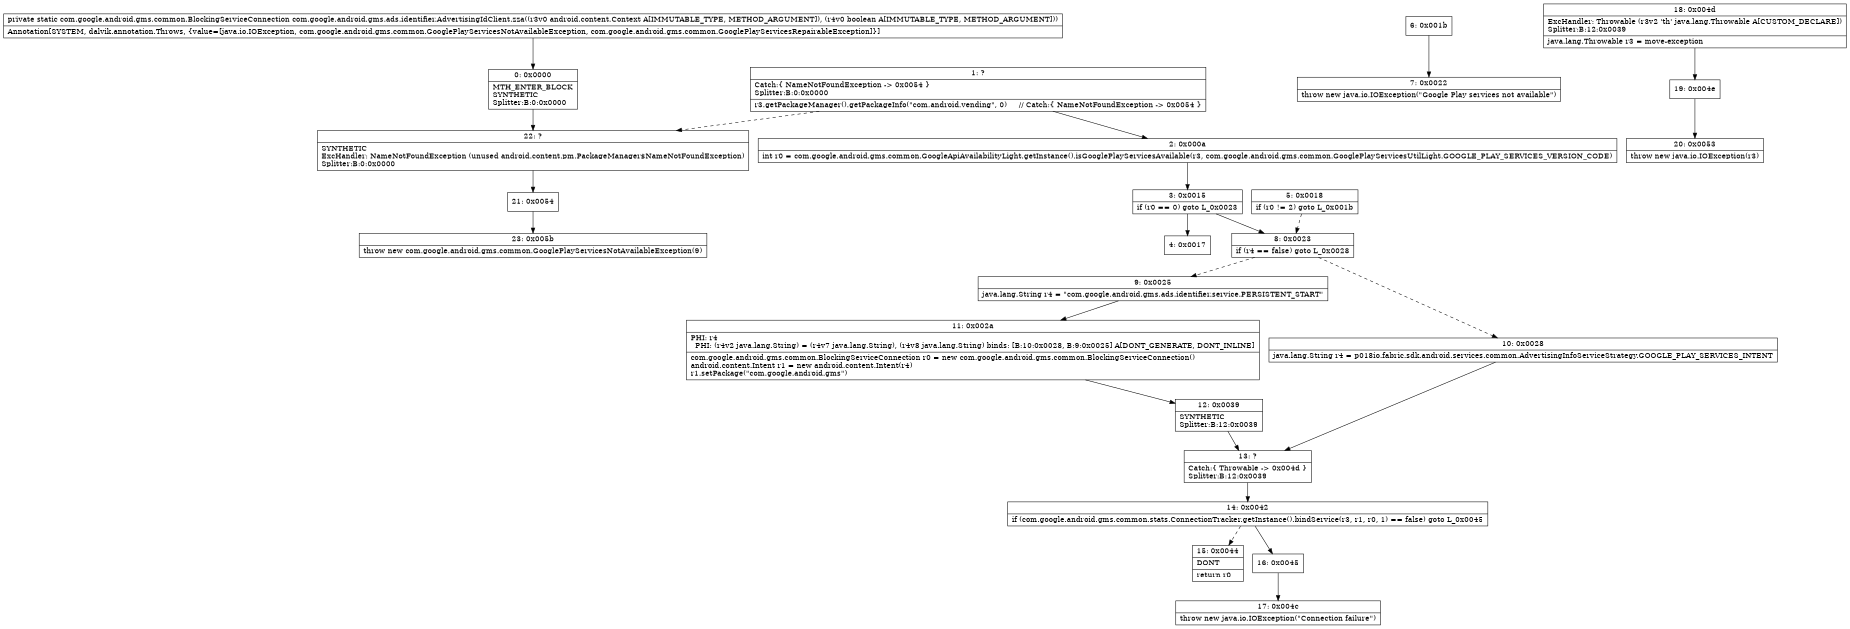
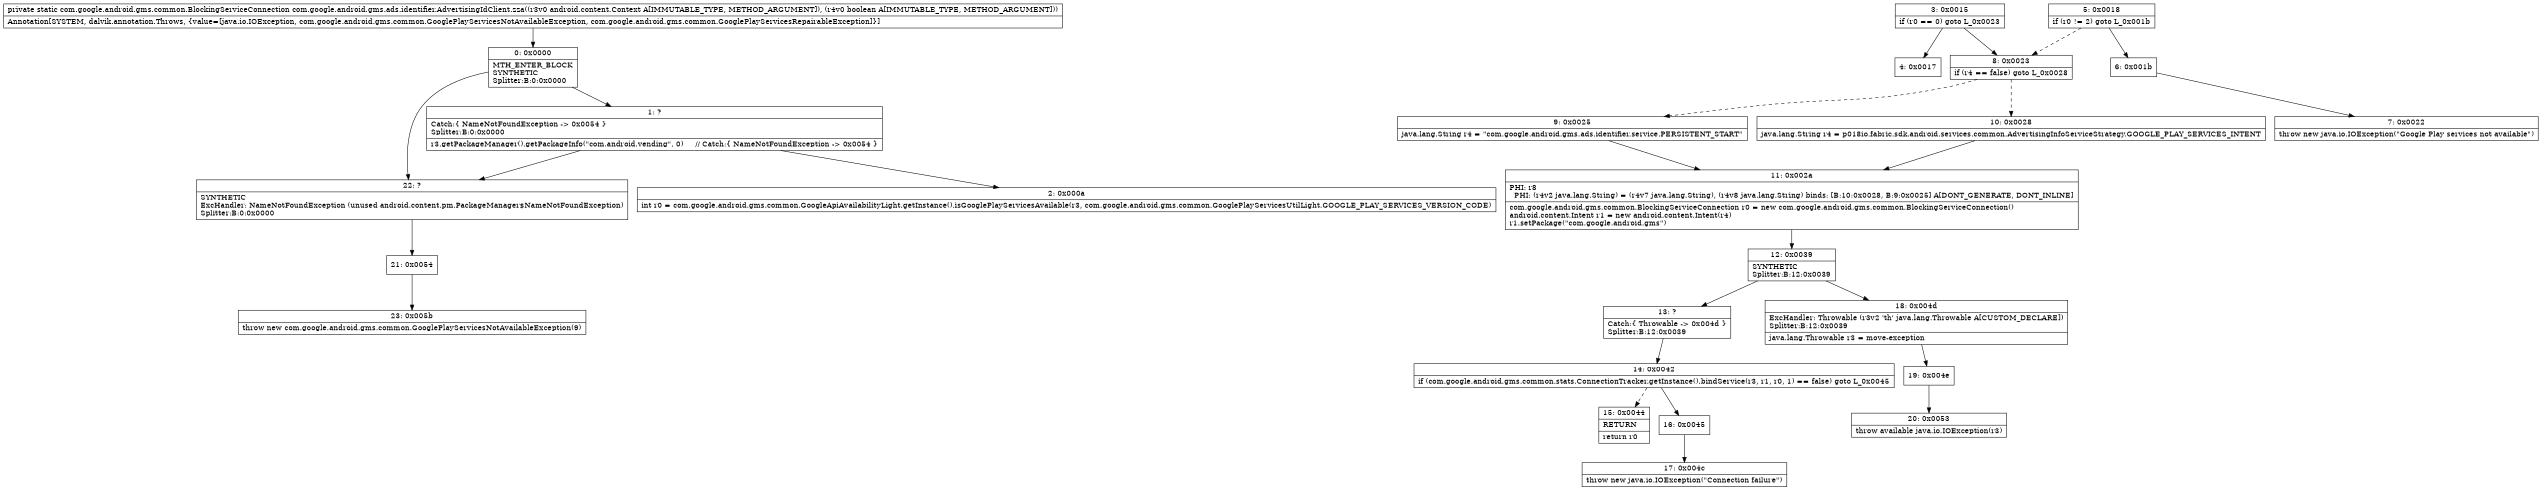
none -> (2117, 41)
none -> (589, 96)
(750, 121) -> (532, 164)
(1695, 156) -> (1929, 431)
(1188, 174) -> none
none -> (1845, 289)
(706, 338) -> (1524, 188)
(1393, 405) -> (1932, 154)
(1208, 563) -> (1620, 425)
